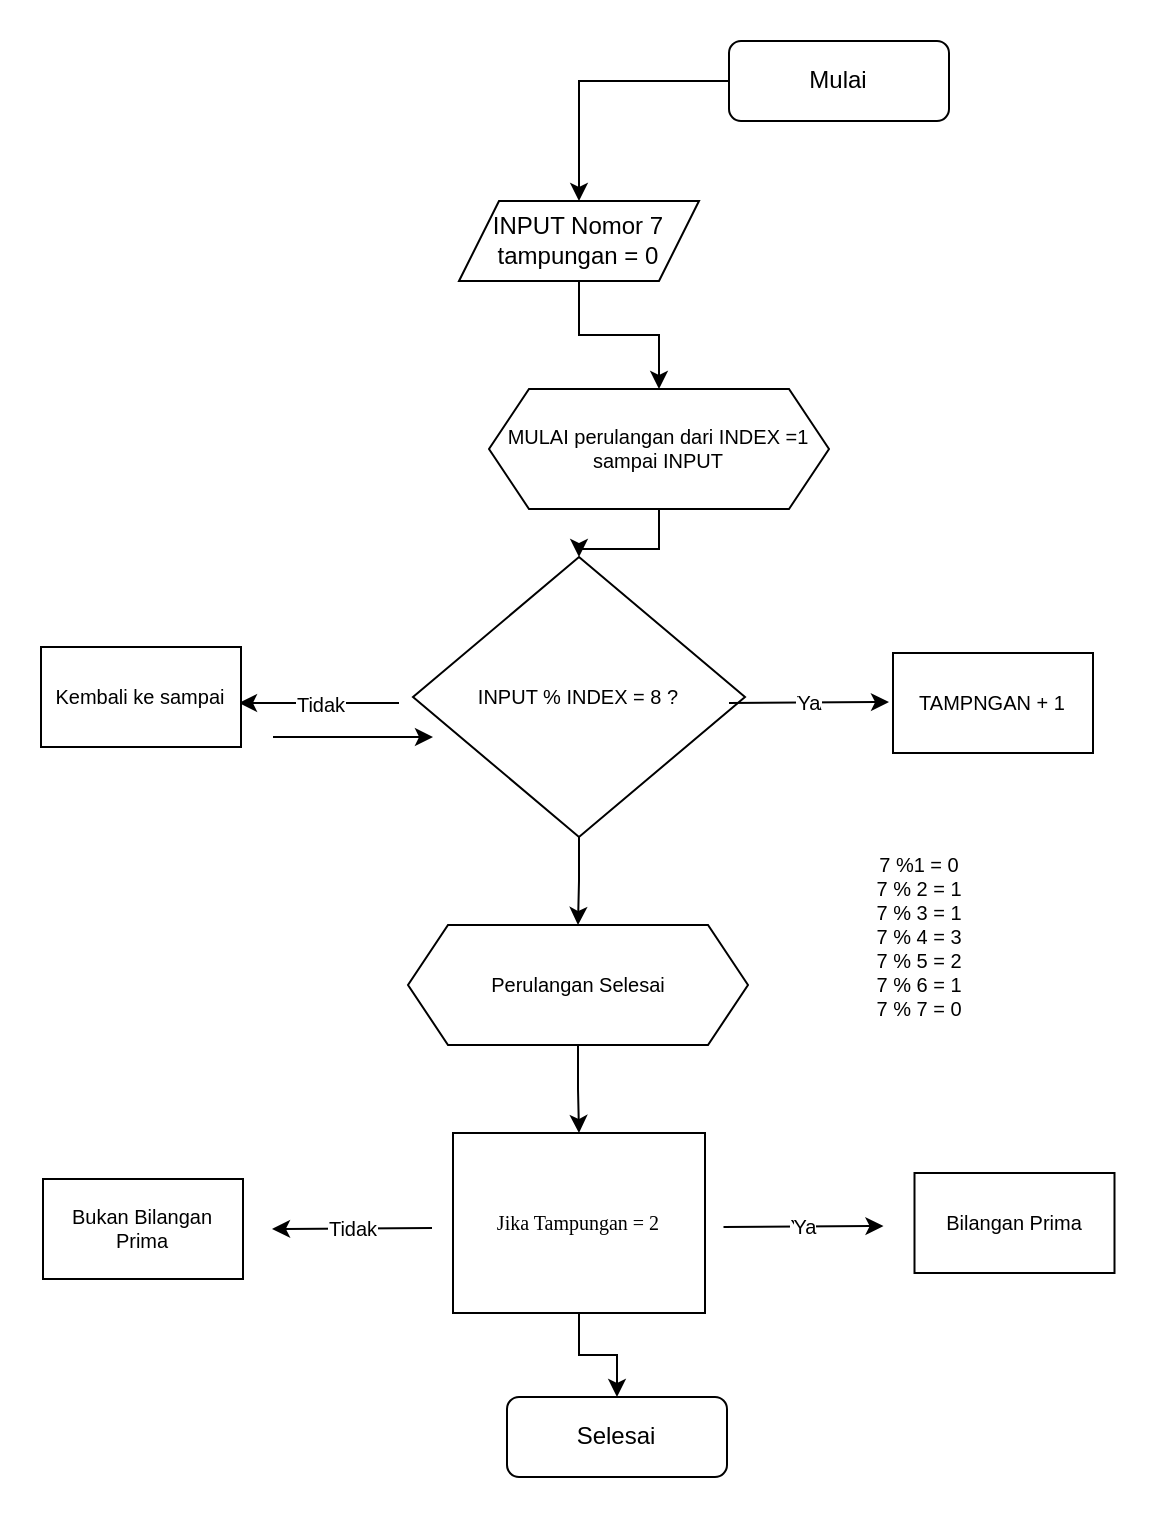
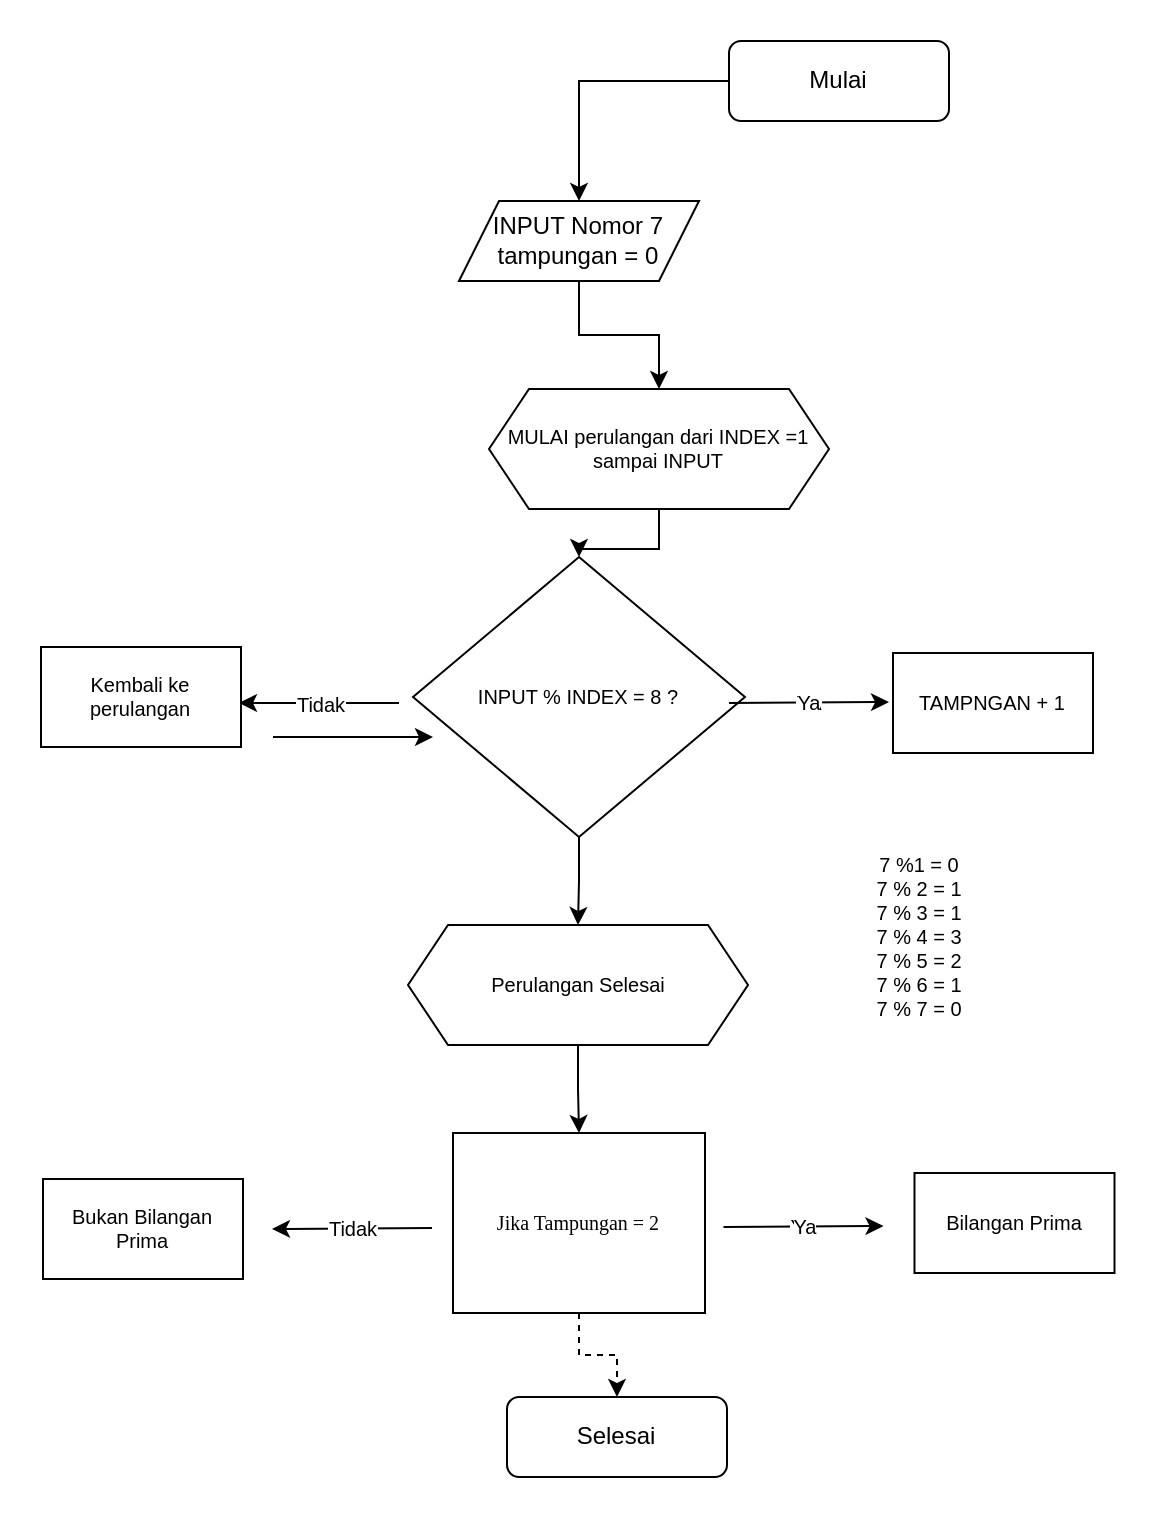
(141, 697) -> (141, 697)
(593, 1355) -> (593, 1355)
